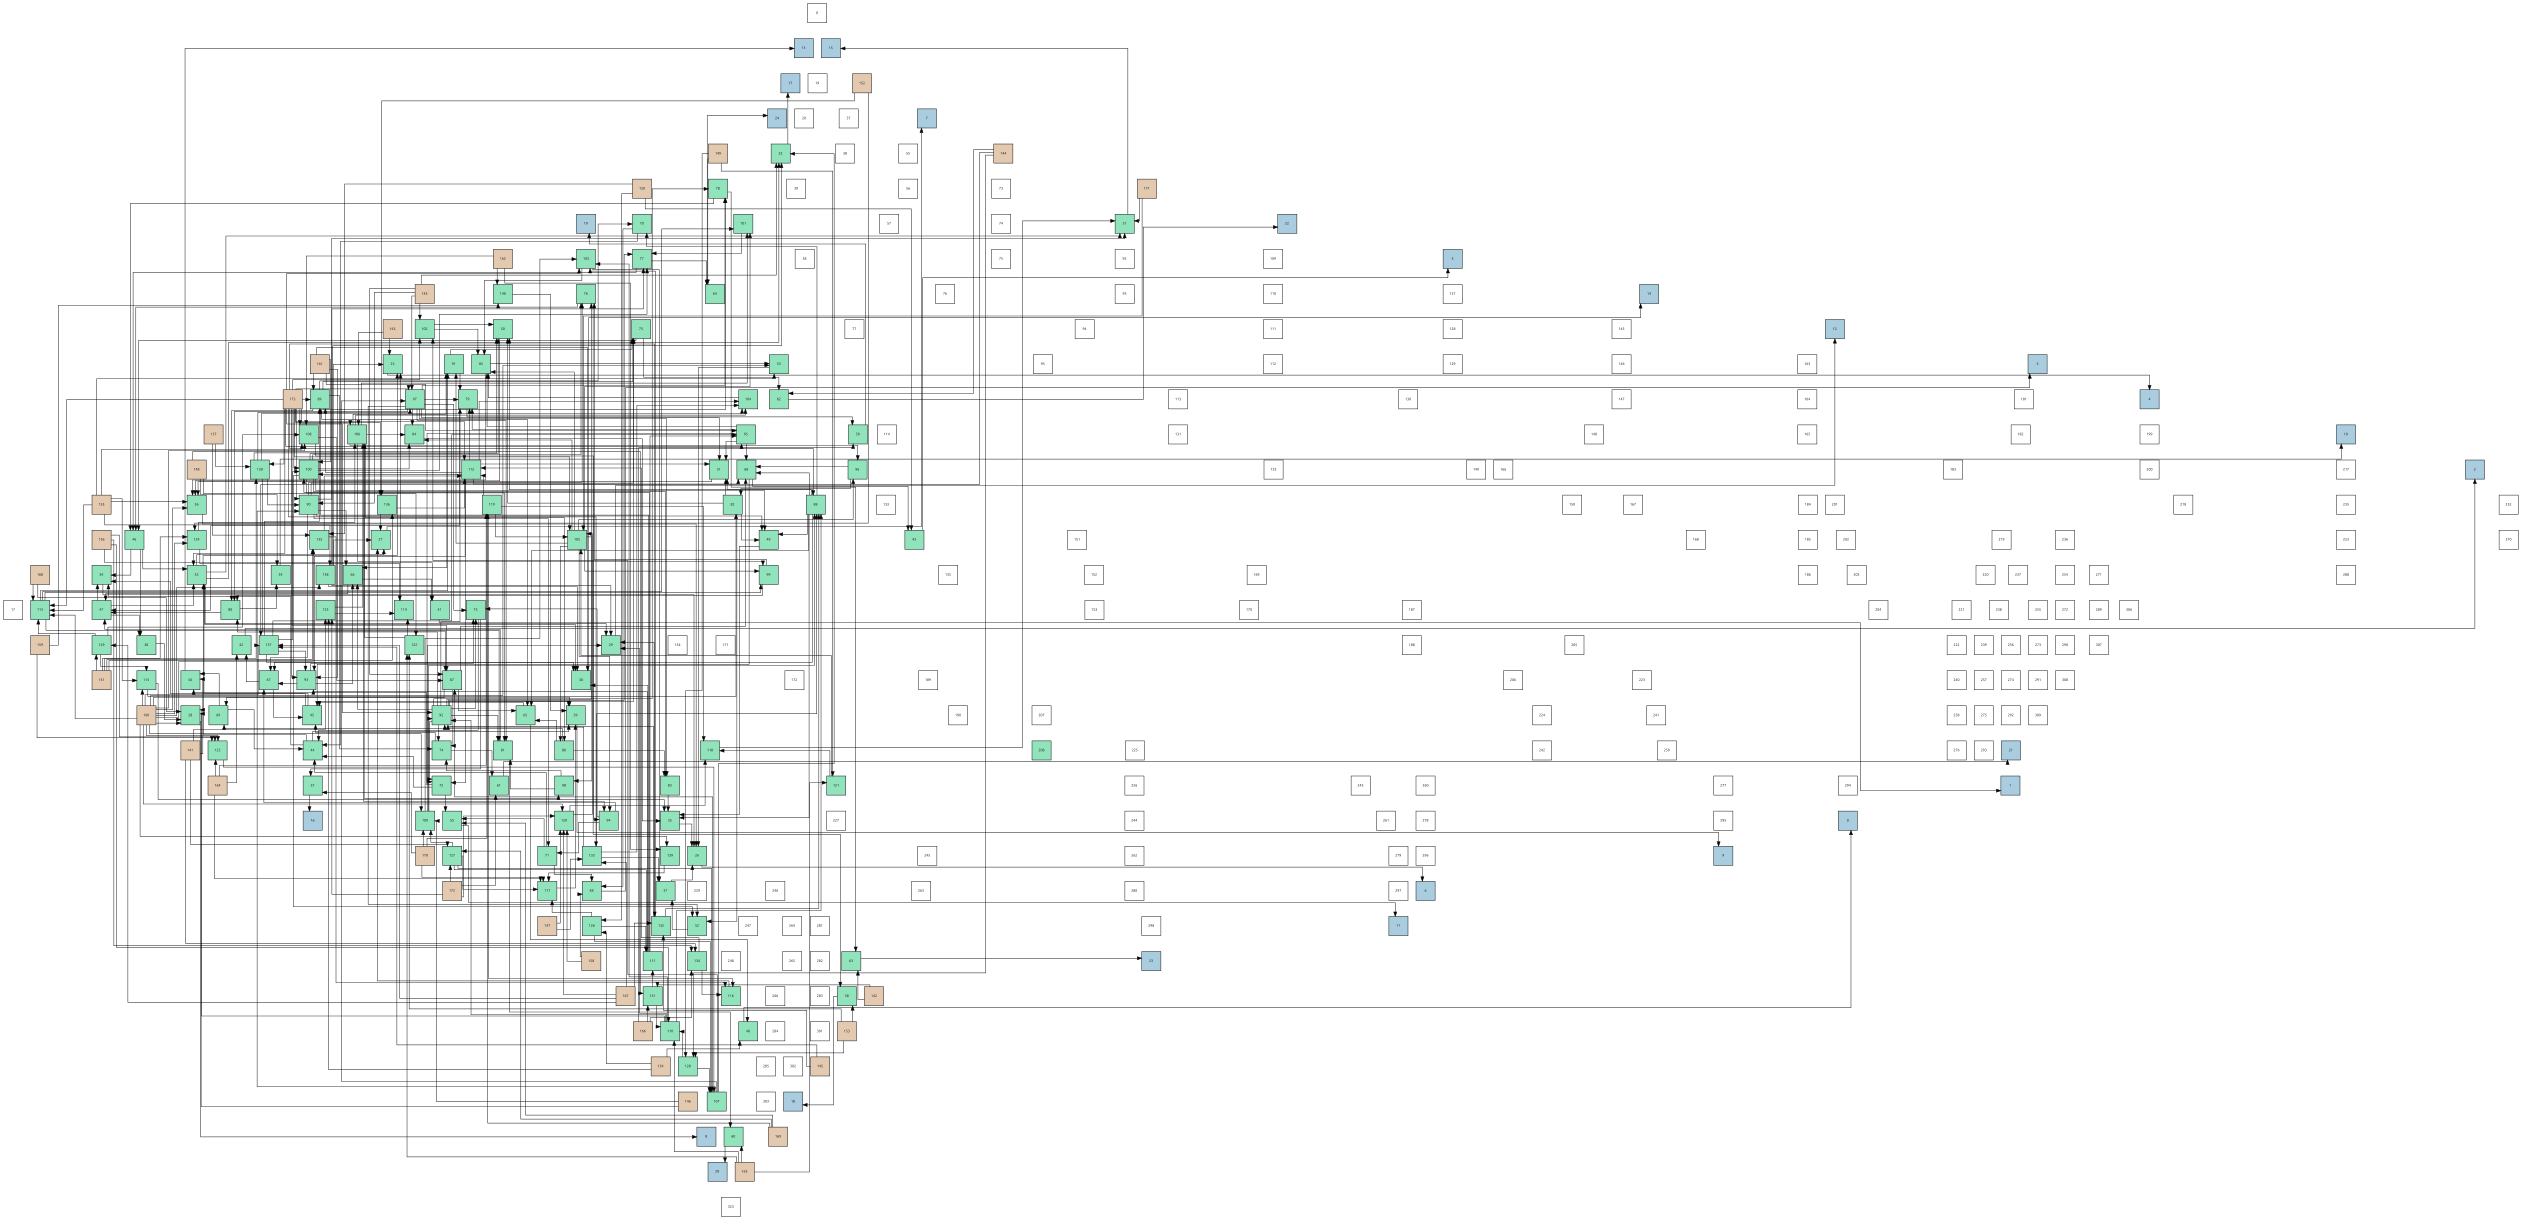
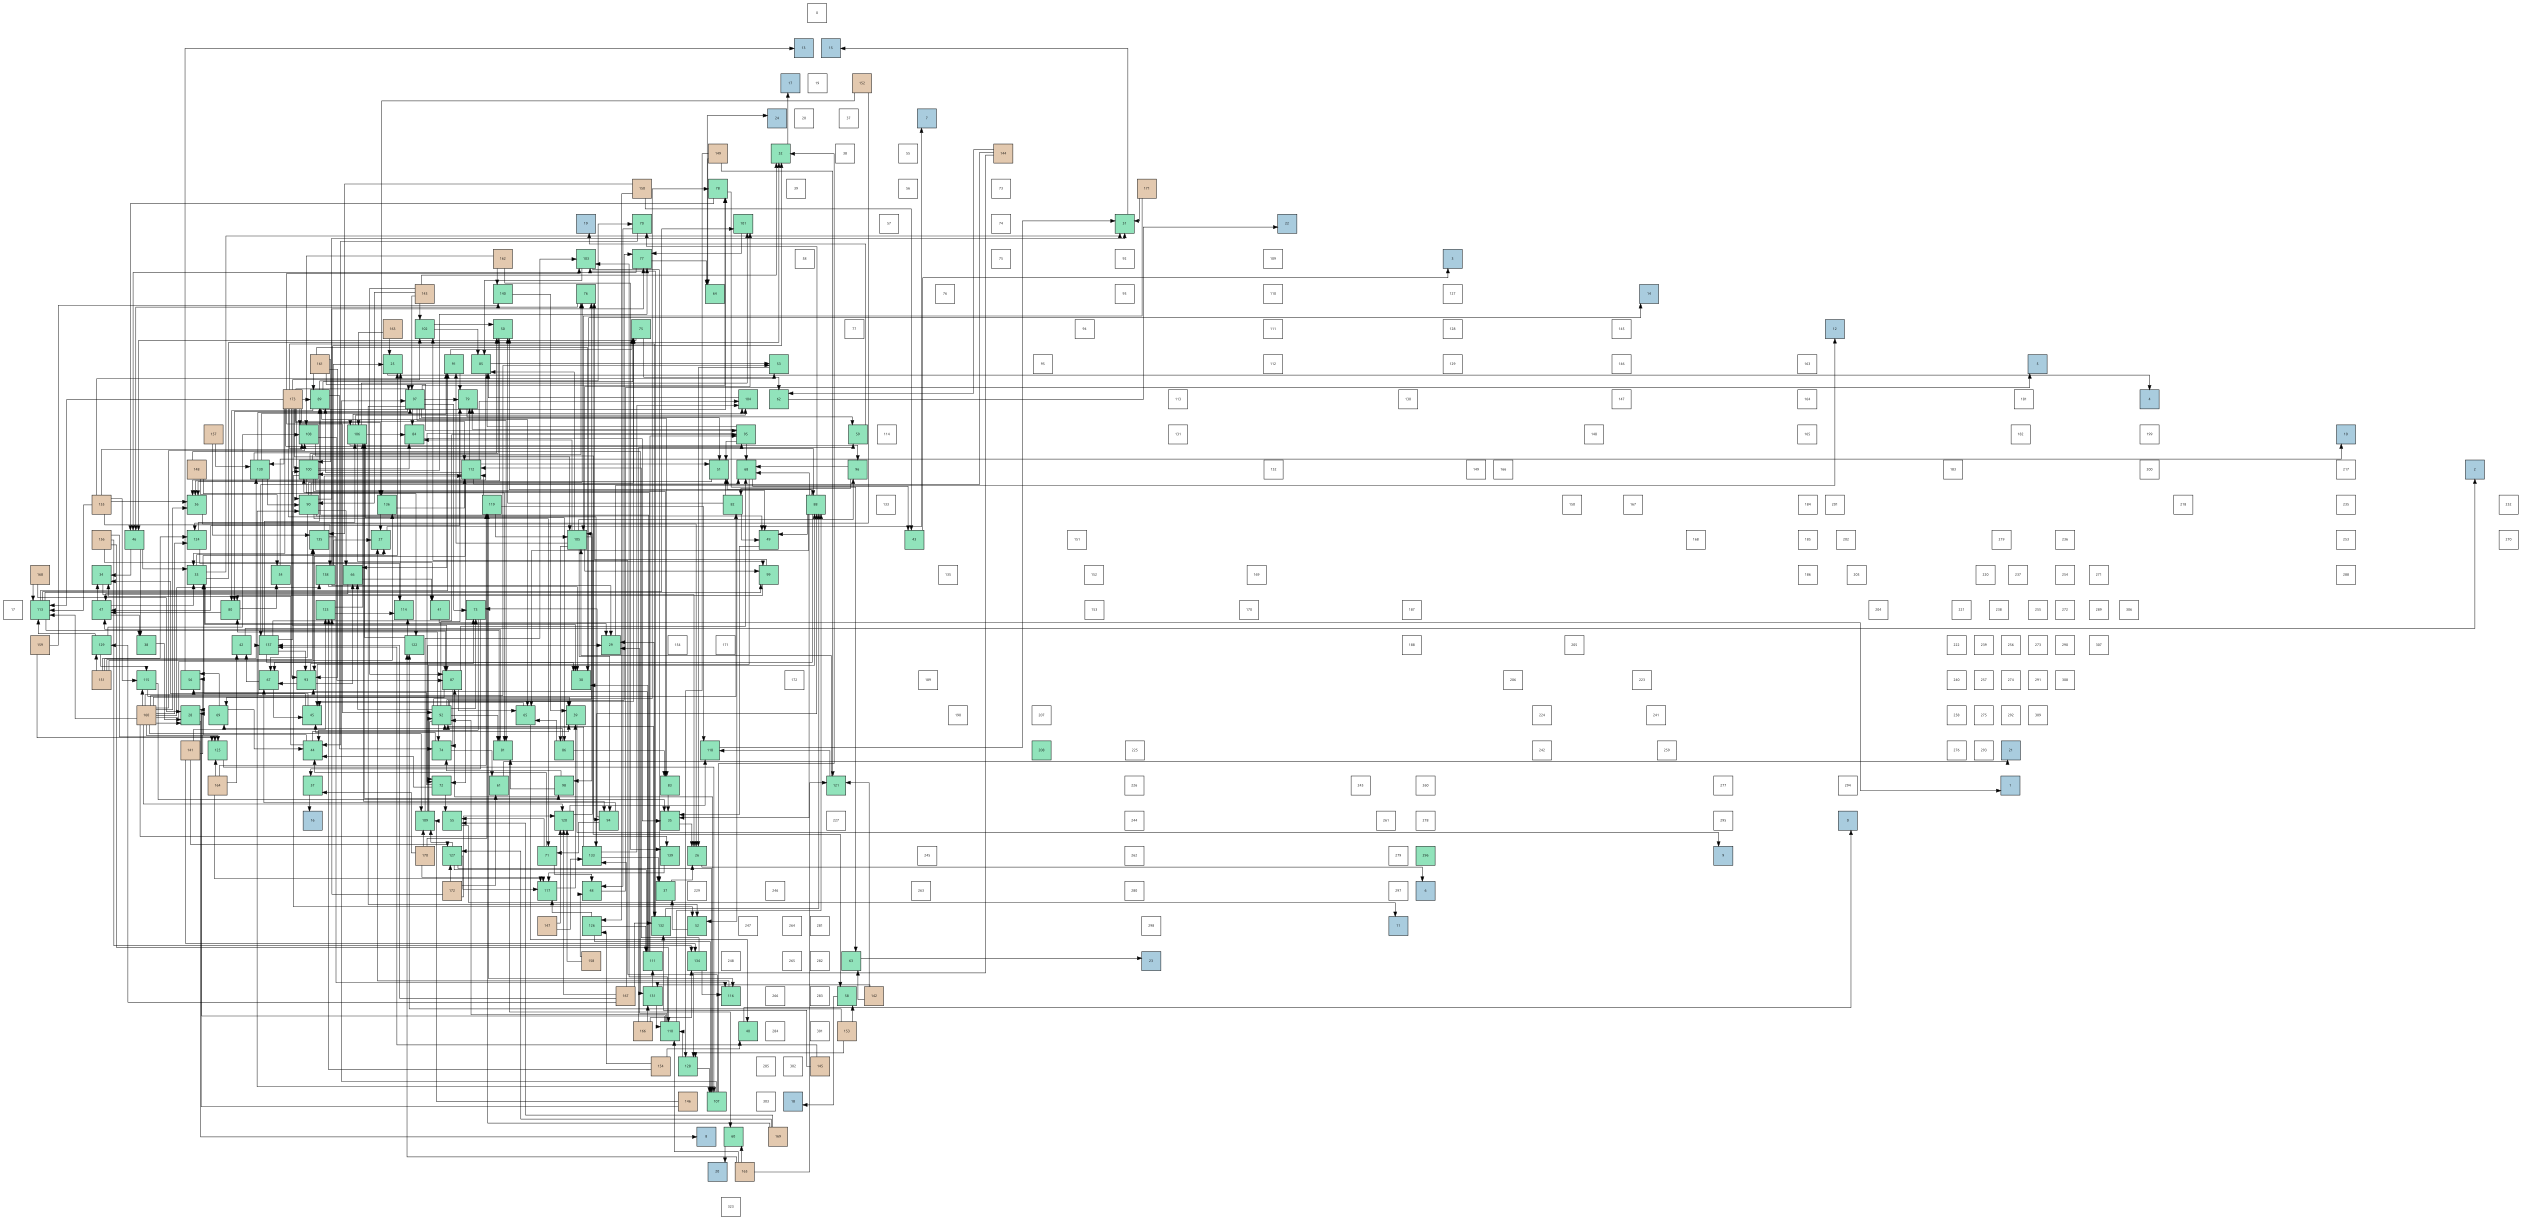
(1426, 856) -> (1426, 856)
none -> (869, 875)
